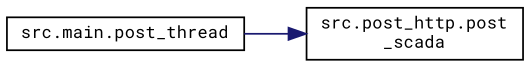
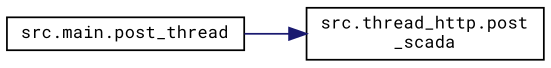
(415, 34) -> (425, 34)
